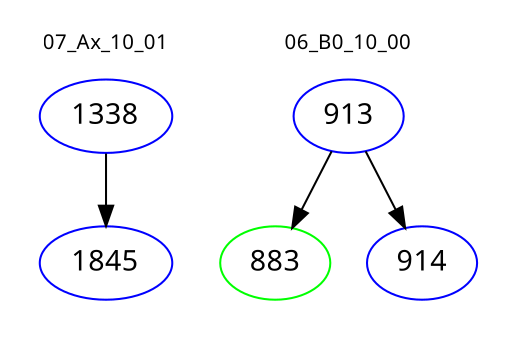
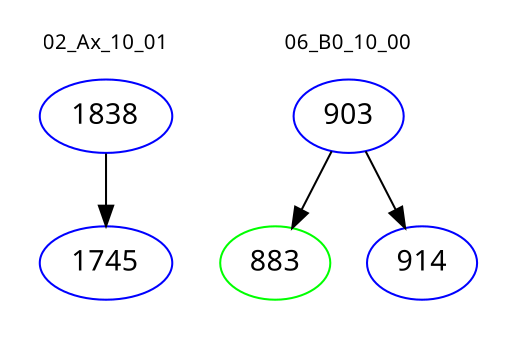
(106, 44) -> (106, 44)
(106, 116) -> (106, 116)
(349, 116) -> (349, 116)
(106, 263) -> (106, 263)
